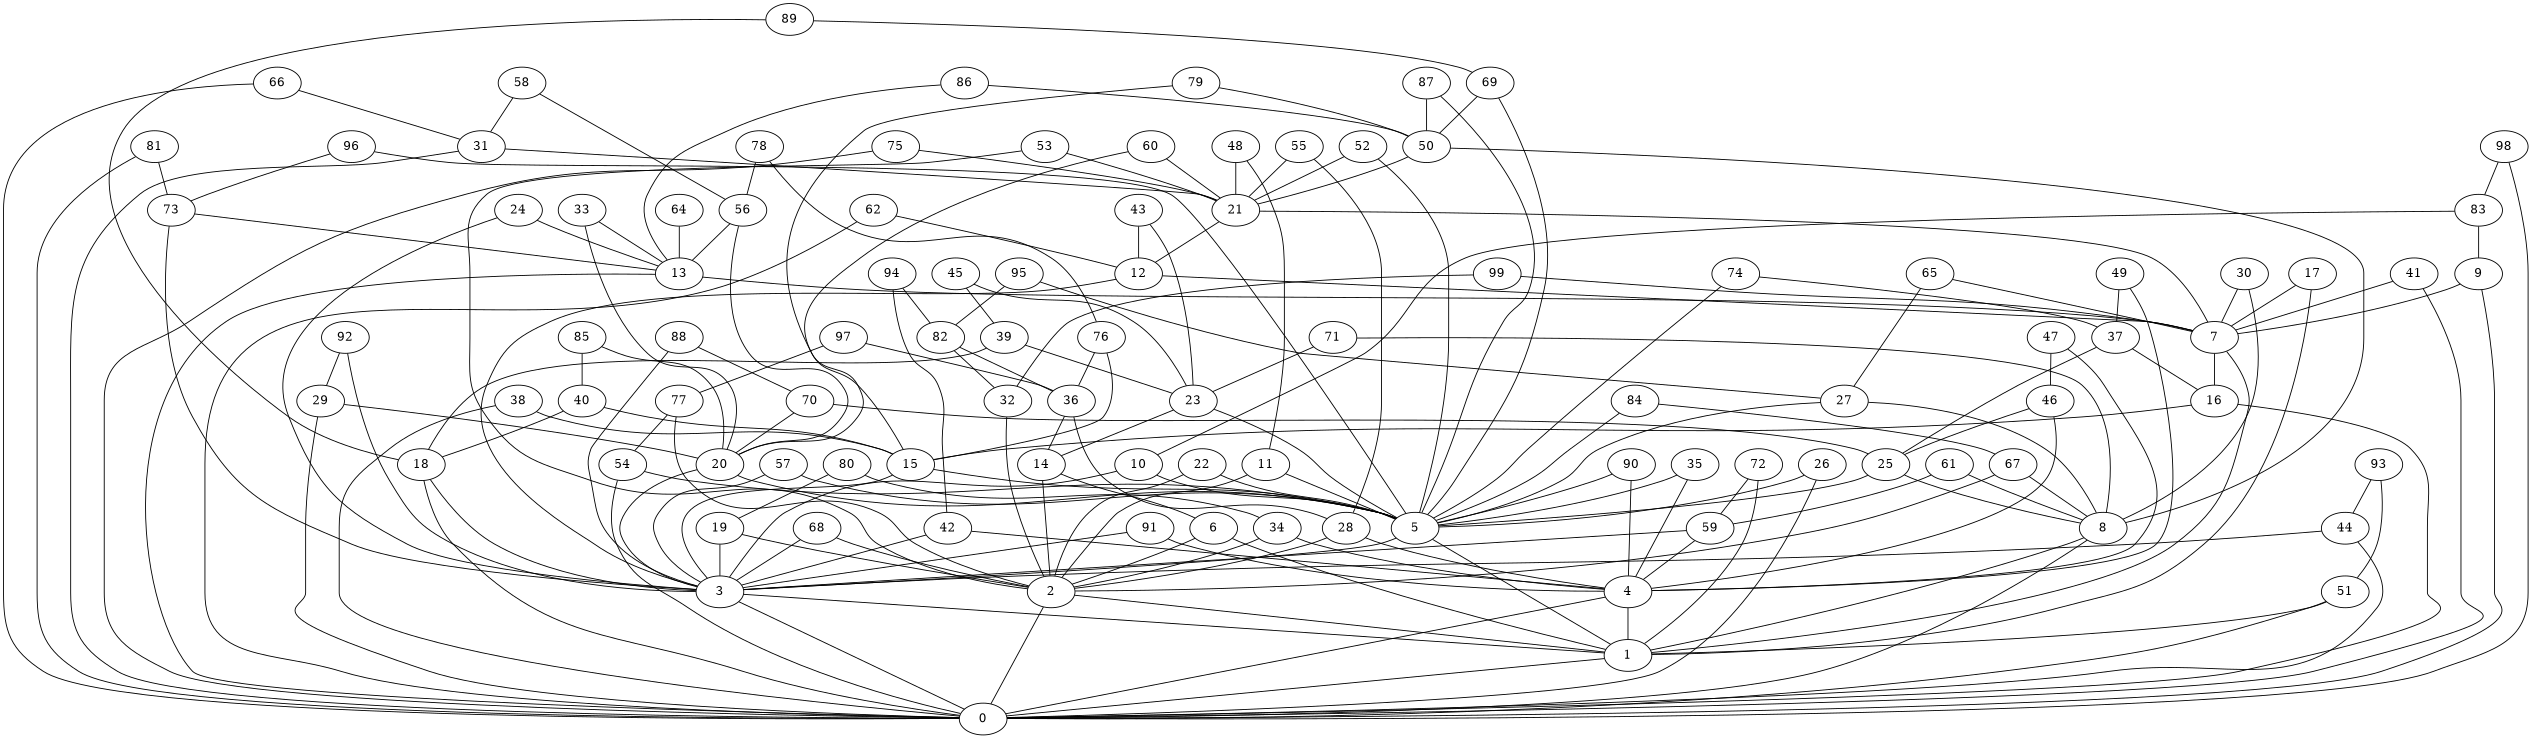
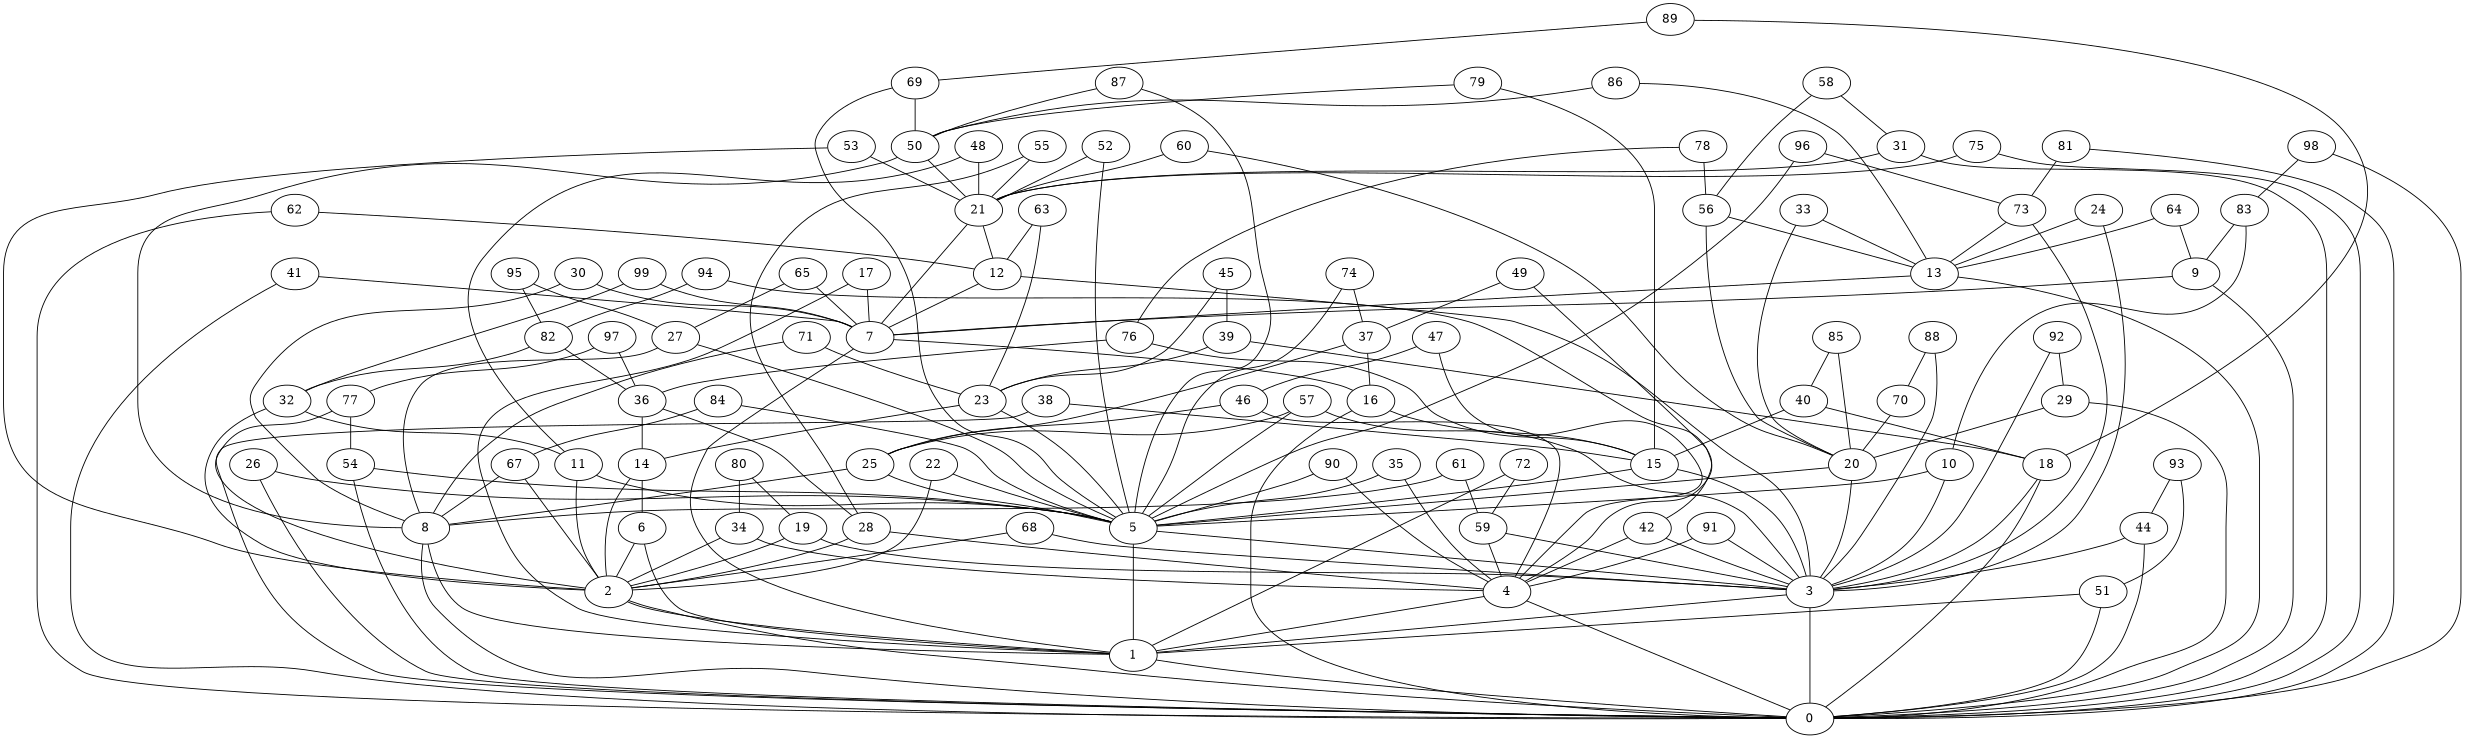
(277, 83) -> none
(1139, 210) -> (1042, 210)
none -> (2185, 242)
(1352, 420) -> (1089, 433)
none -> (459, 434)
